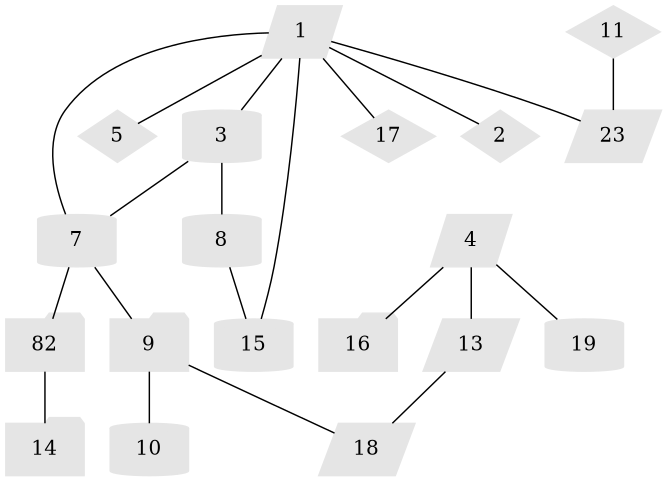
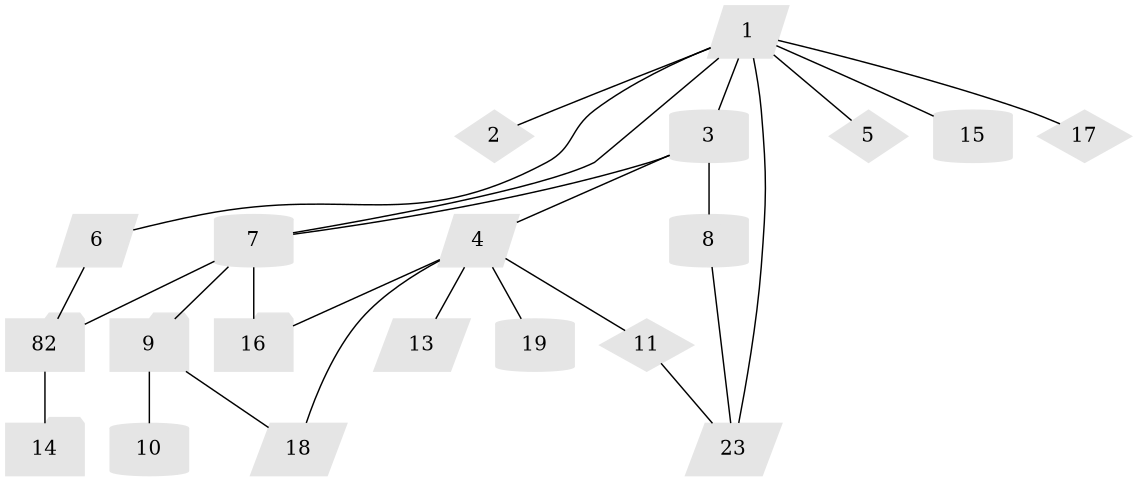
none -> (593, 189)
none -> (97, 241)
(238, 293) -> (721, 345)
none -> (254, 293)
none -> (565, 295)
(419, 397) -> (355, 327)
